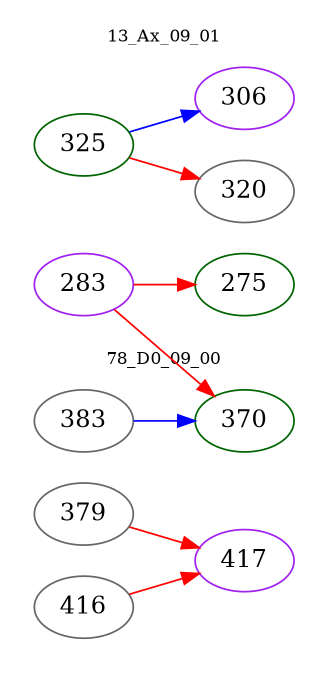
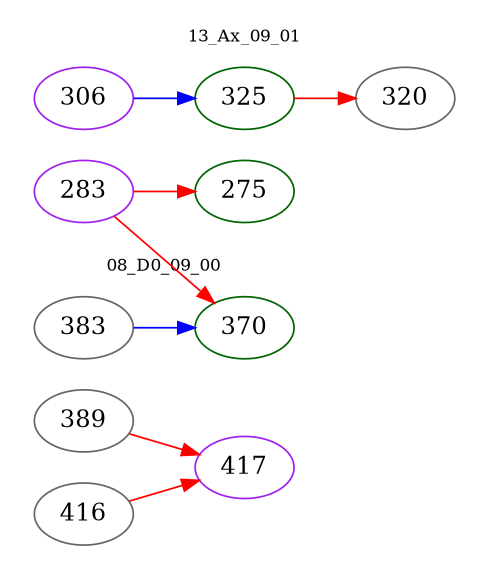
(156, 124) -> (156, 98)
(164, 360) -> (164, 267)
(84, 514) -> (84, 421)
